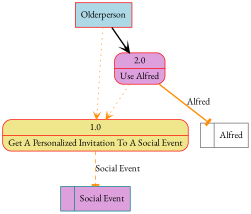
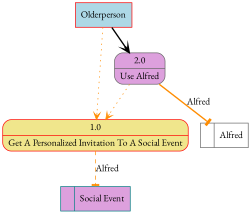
(140, 69) -> (140, 69)
(118, 169) -> (107, 169)
